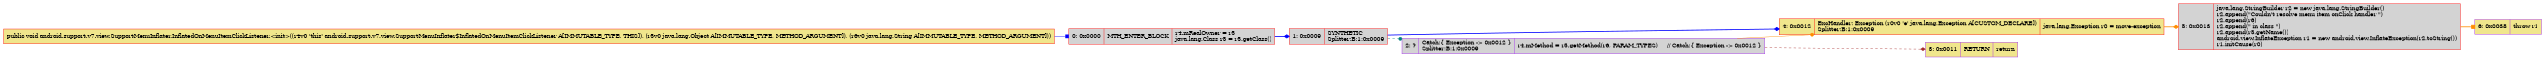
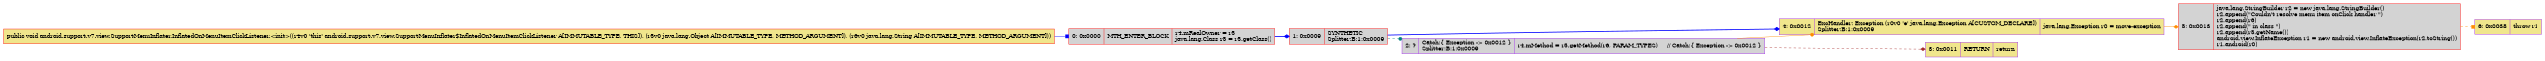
(1972, 27) -> (1972, 27)
(2169, 27) -> (2169, 27)
(2466, 27) -> (2466, 27)
(2240, 45) -> (2237, 45)
